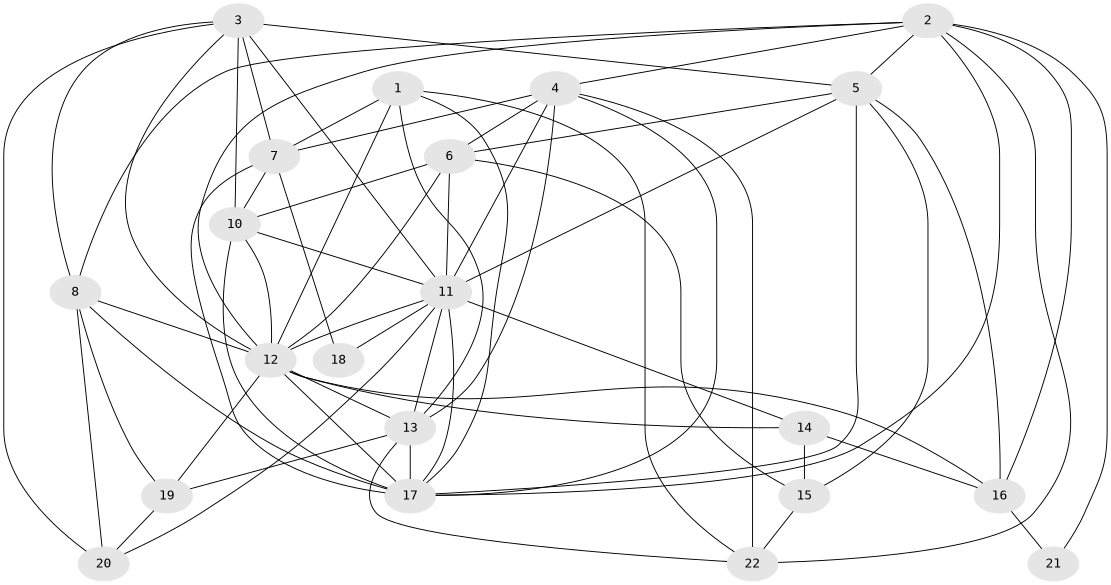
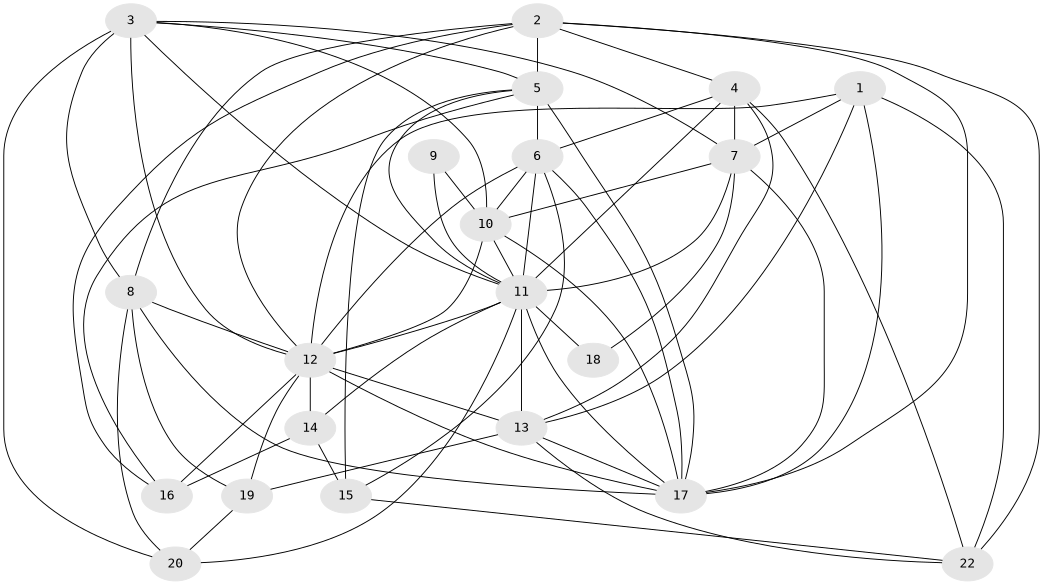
none -> (434, 157)
none -> (661, 262)
(716, 363) -> (649, 311)
(1053, 564) -> none
